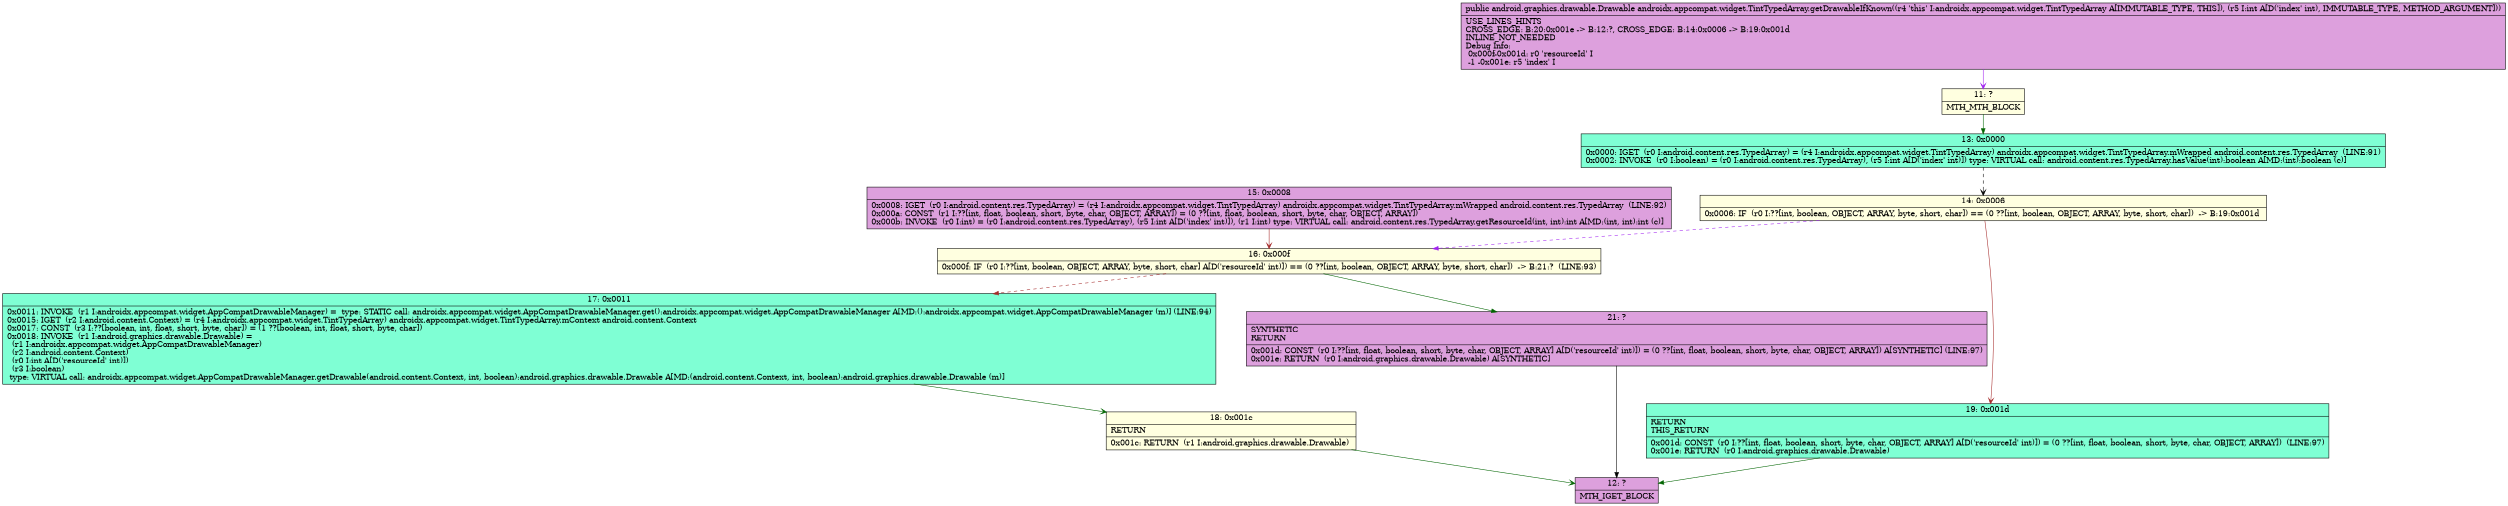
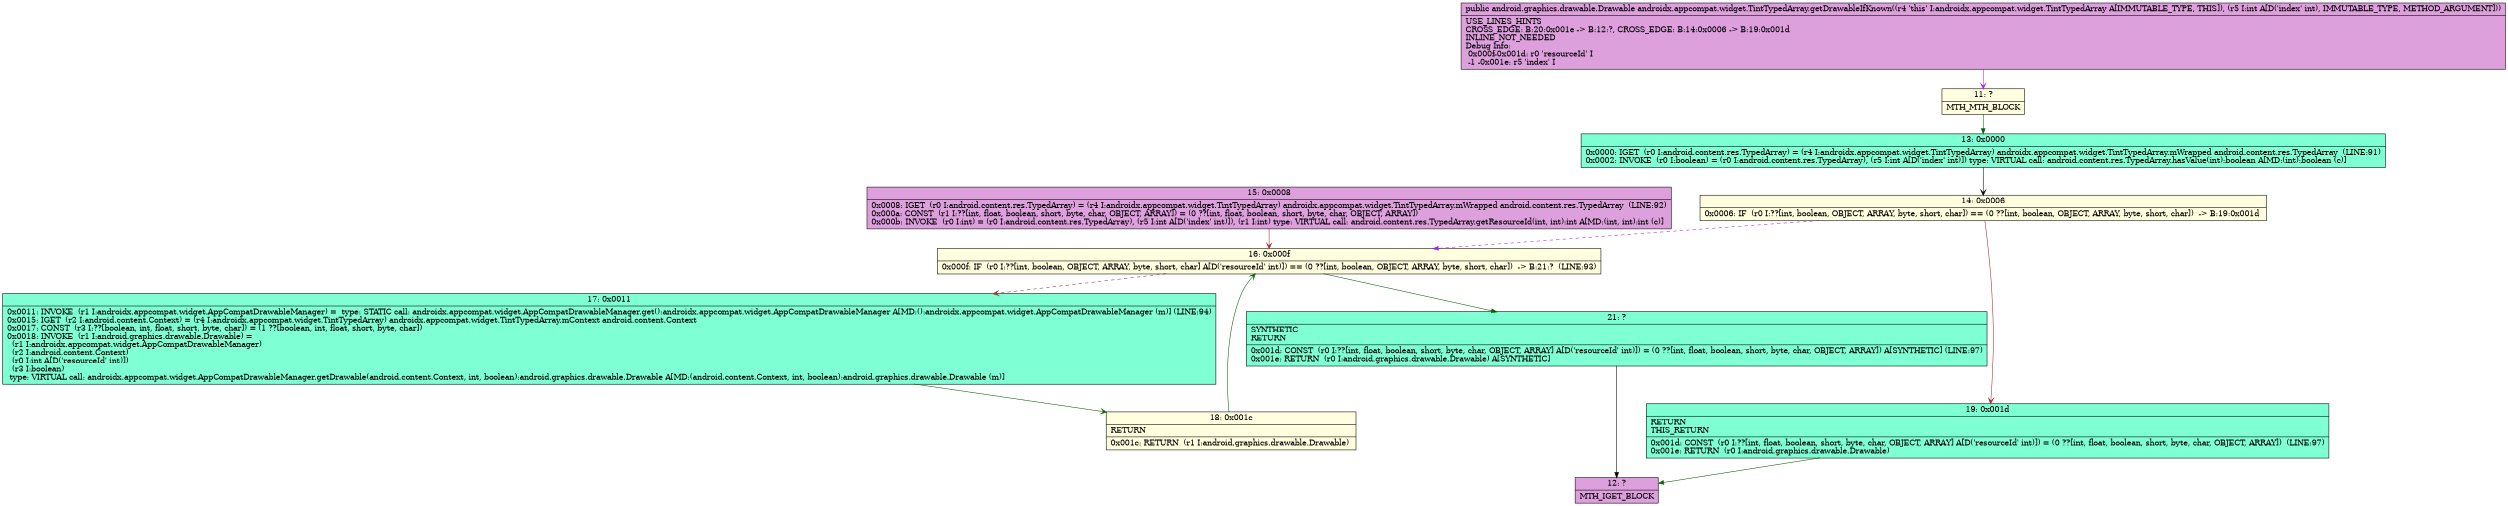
(1983, 179) -> (1983, 179)
(1082, 283) -> (1082, 283)
(1617, 339) -> (1617, 339)
(1461, 466) -> (1229, 343)
